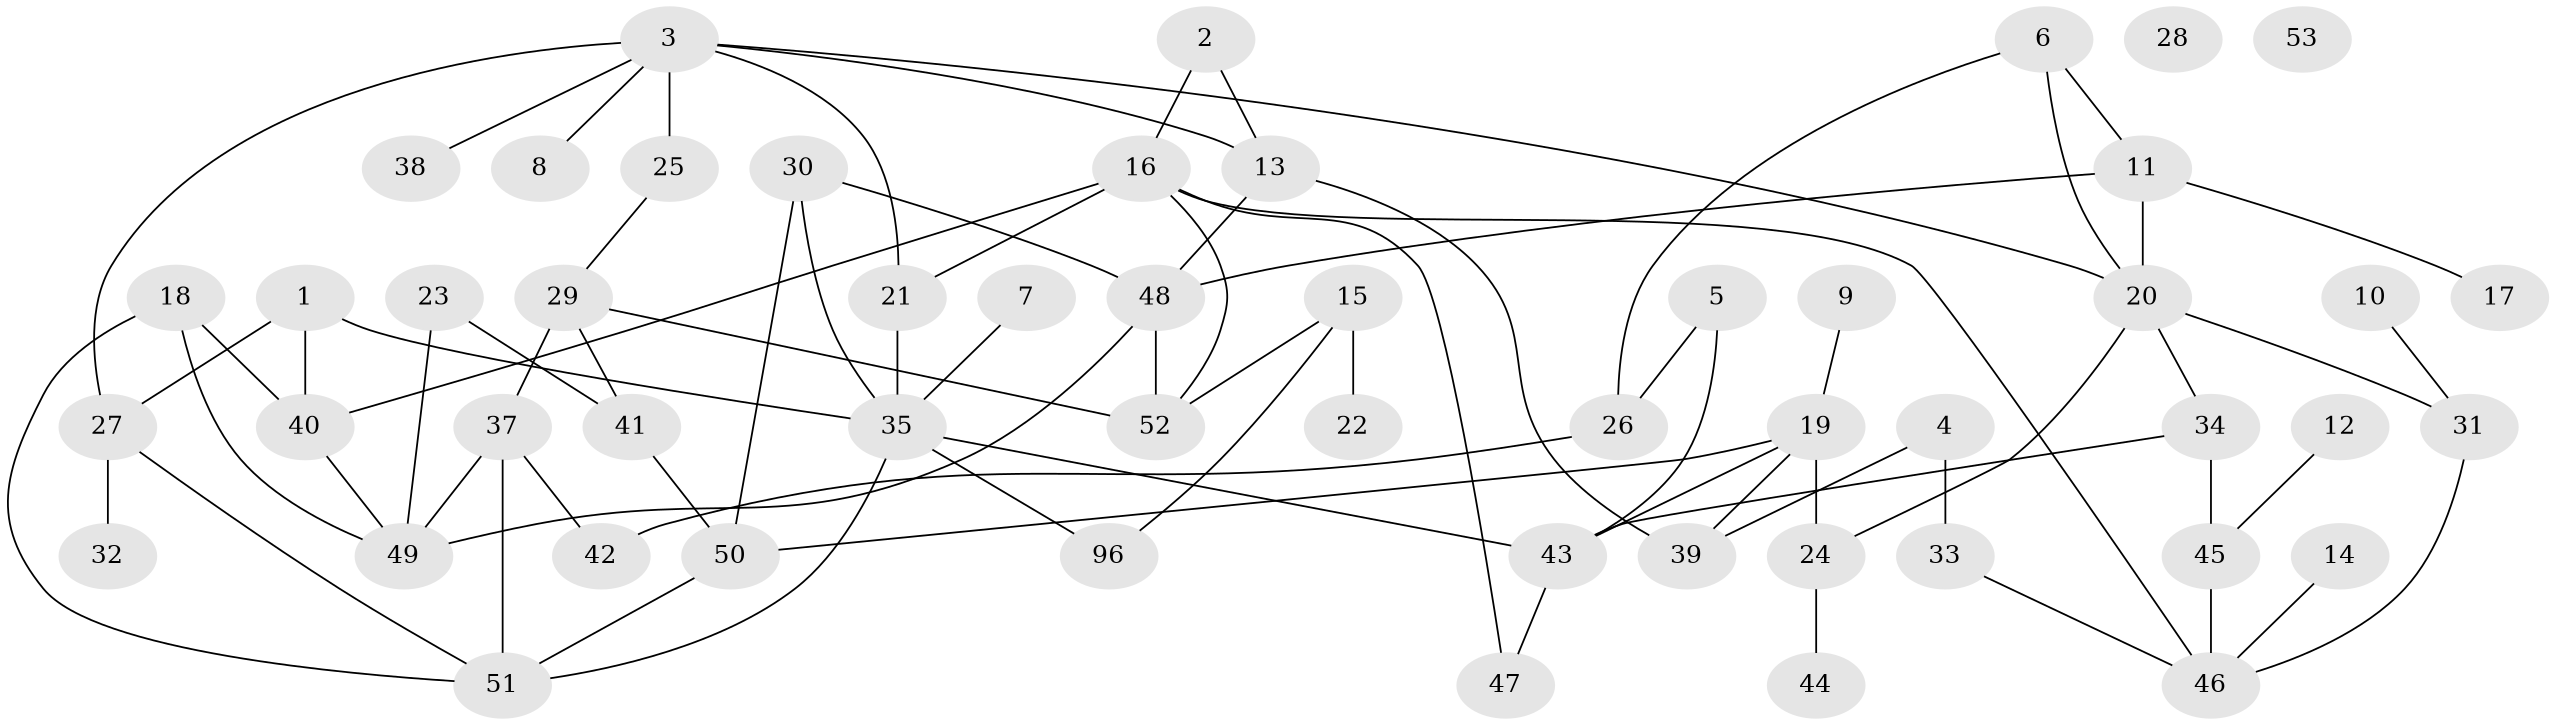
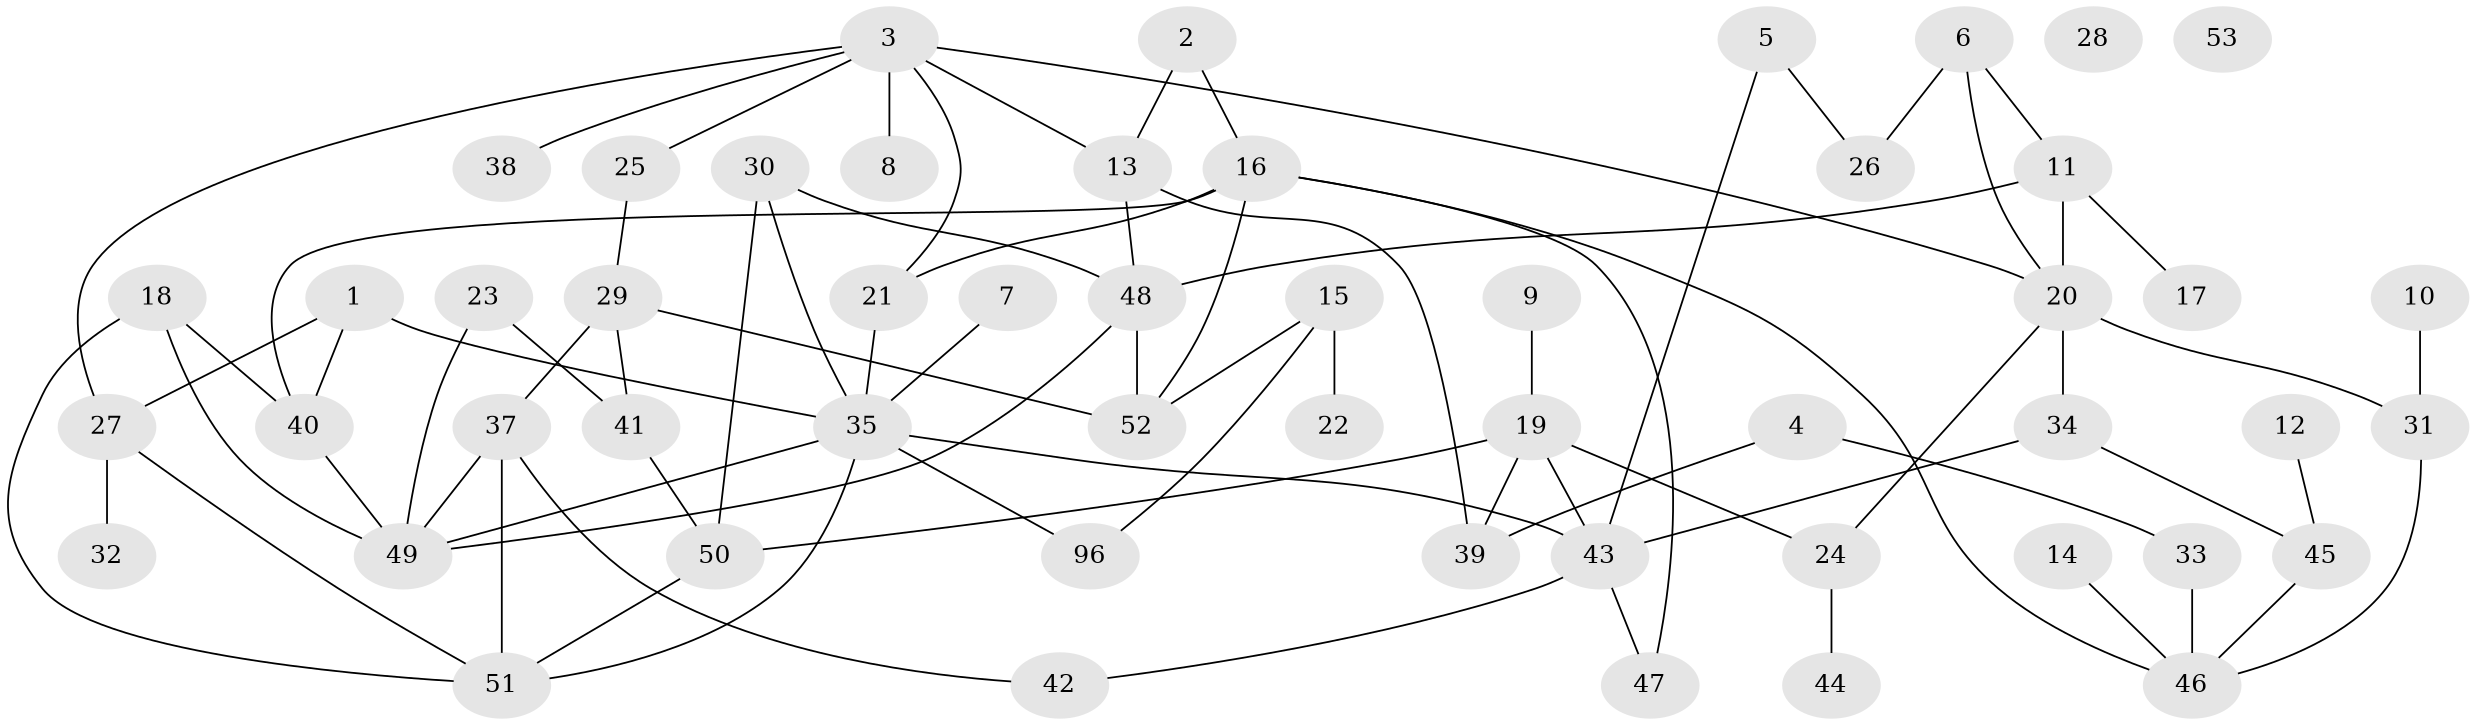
(1056, 474) -> (1338, 640)
none -> (633, 492)
